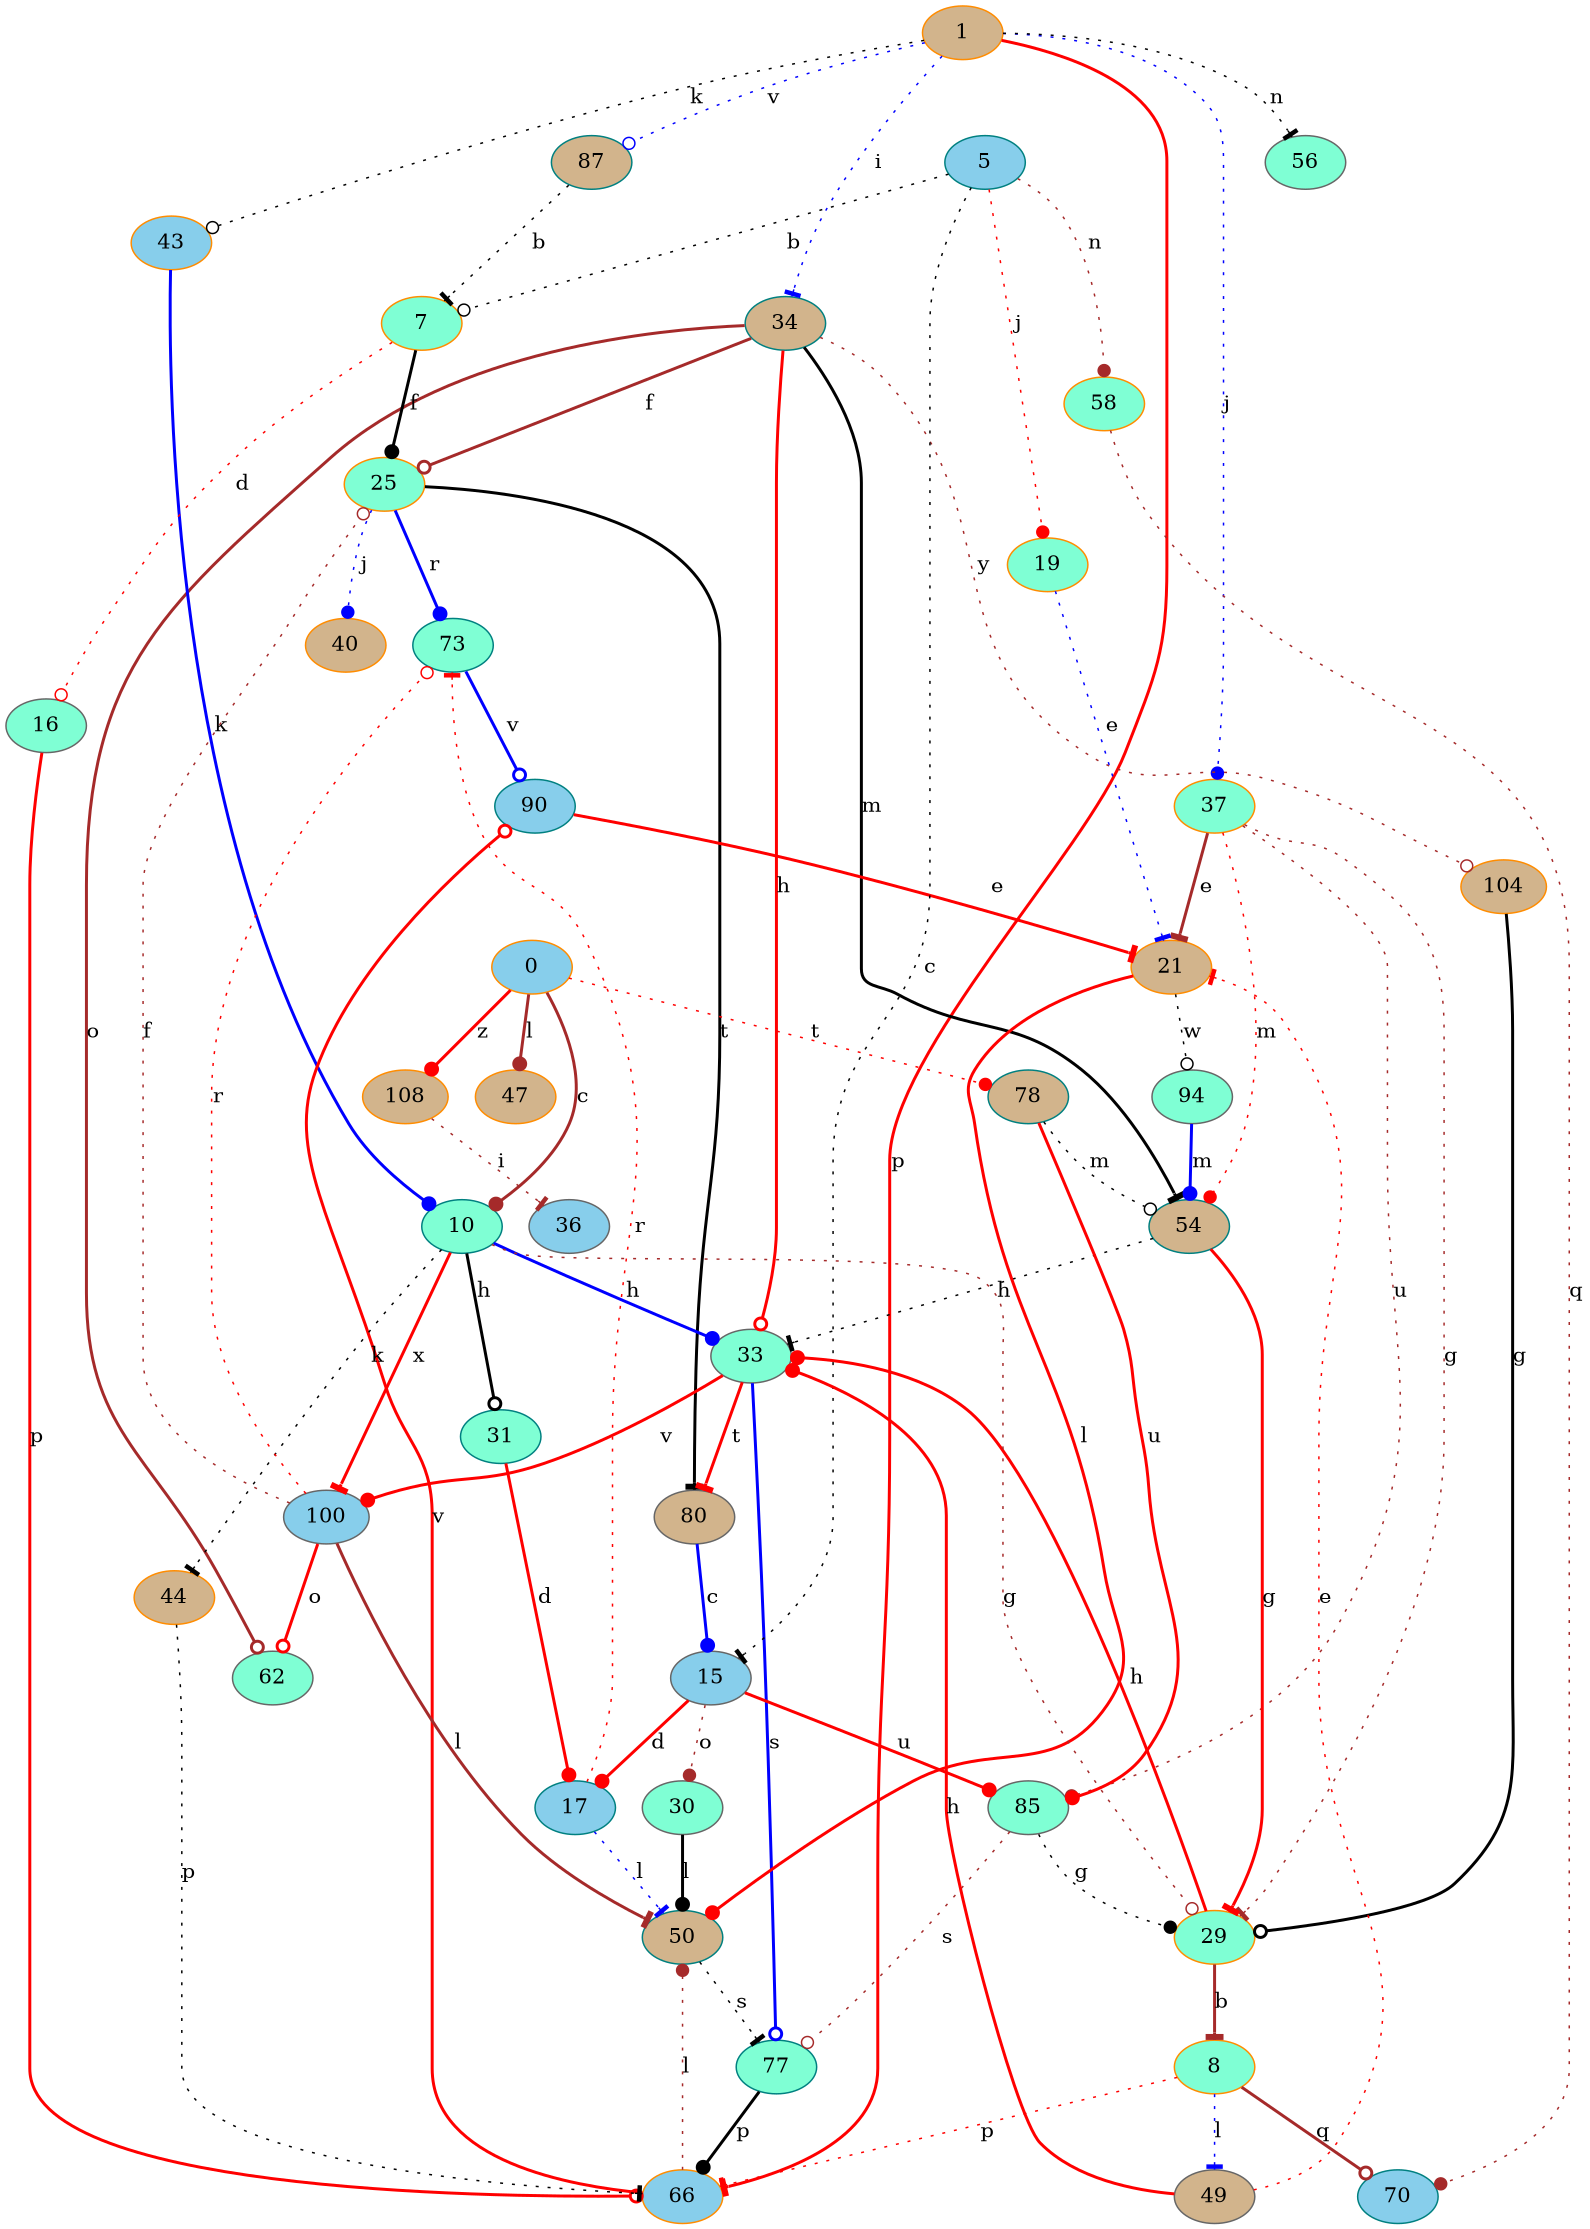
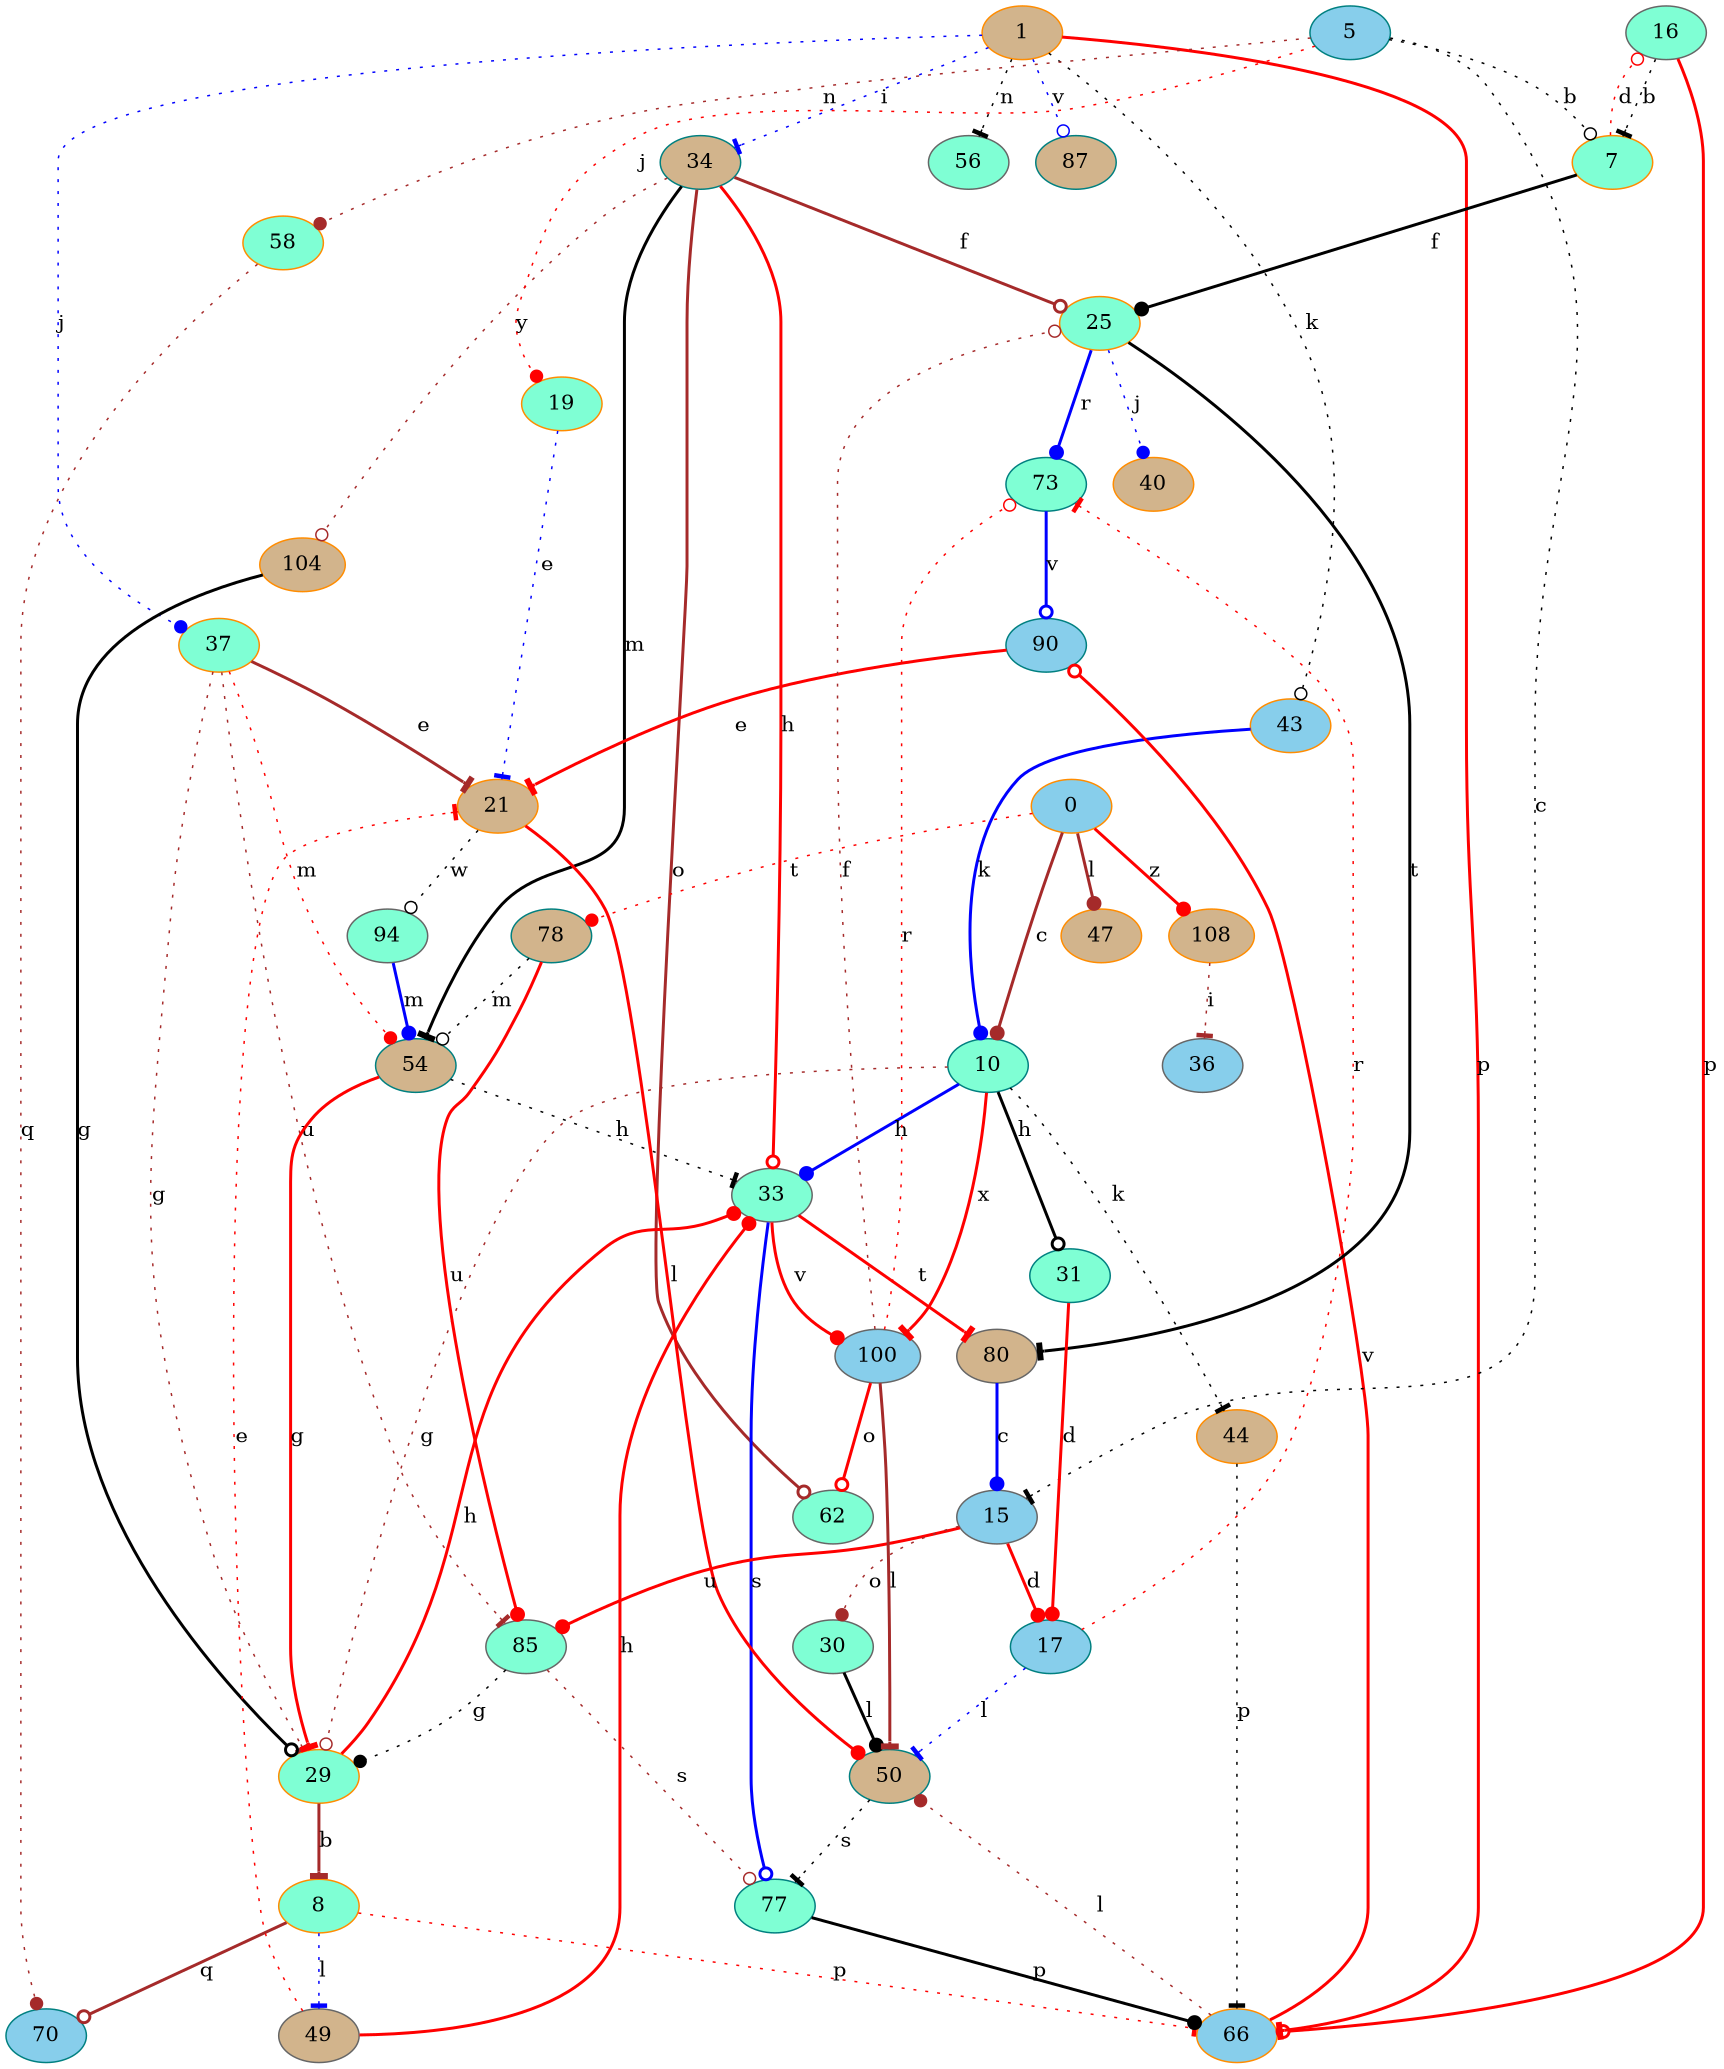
(509, 241) -> (1641, 94)
(1398, 1357) -> (308, 1164)
